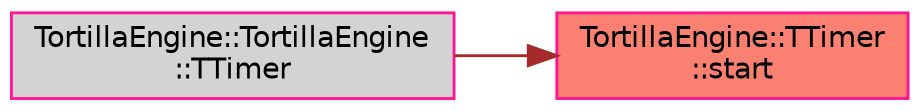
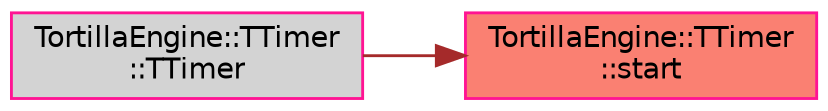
(233, 56) -> (187, 56)
